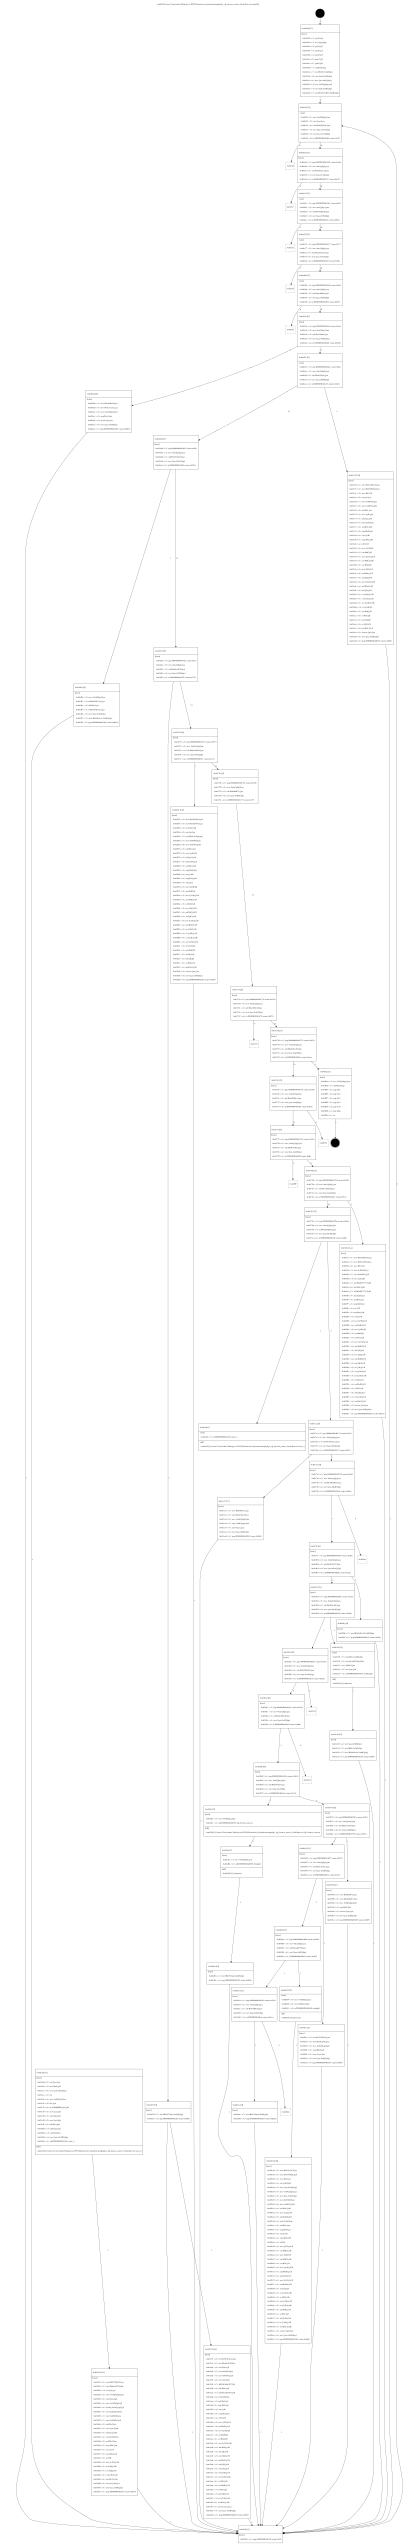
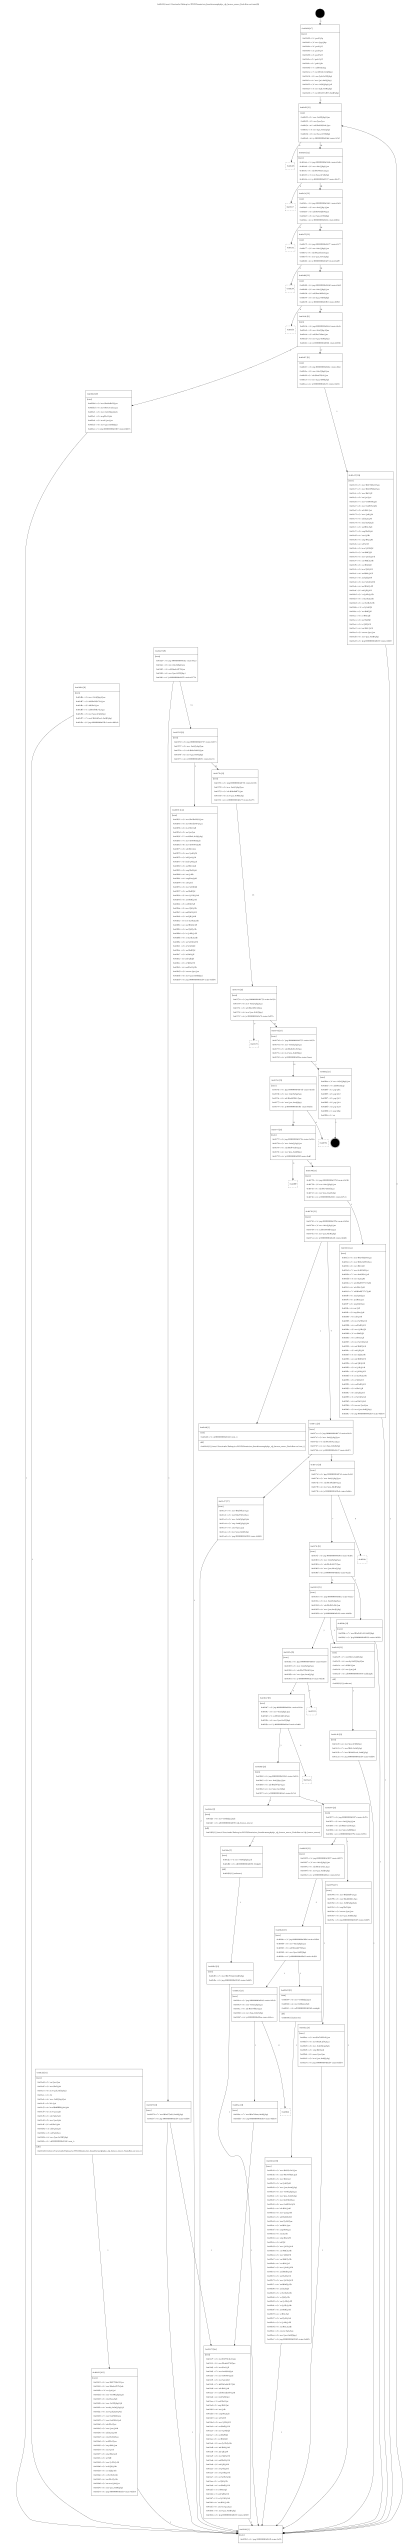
(176, 452) -> none
(327, 1204) -> none
(258, 2323) -> (244, 2233)
